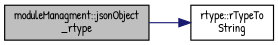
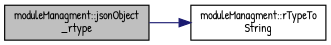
(232, 23) -> (258, 23)
